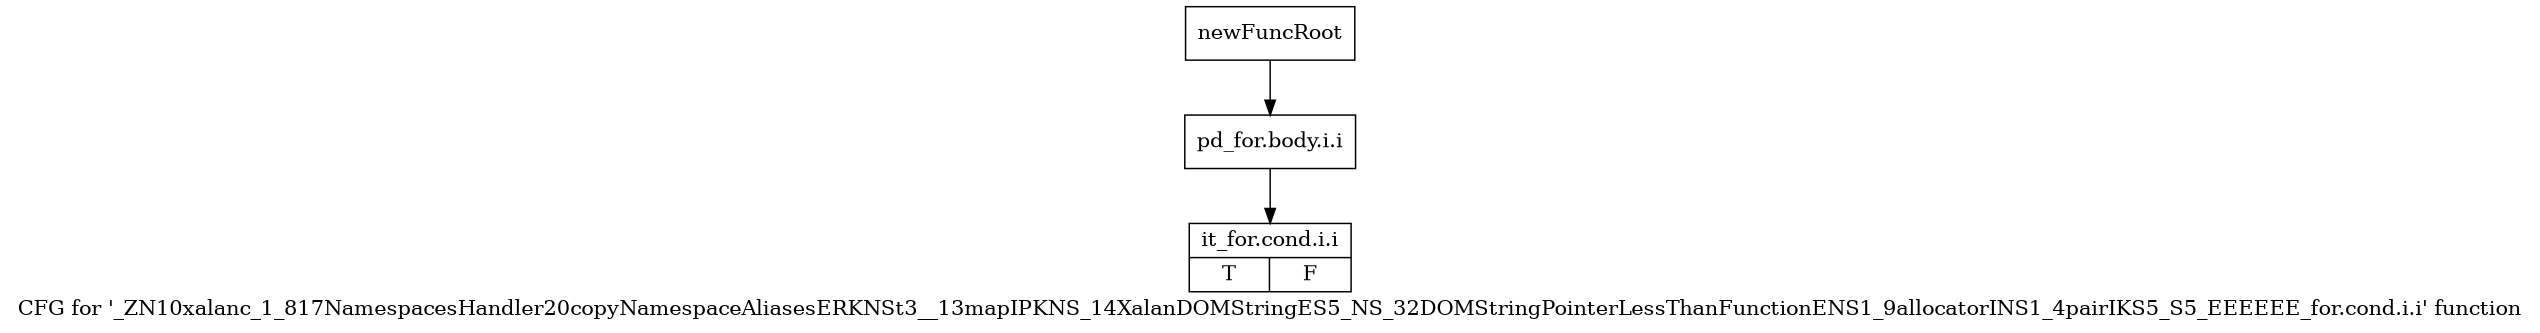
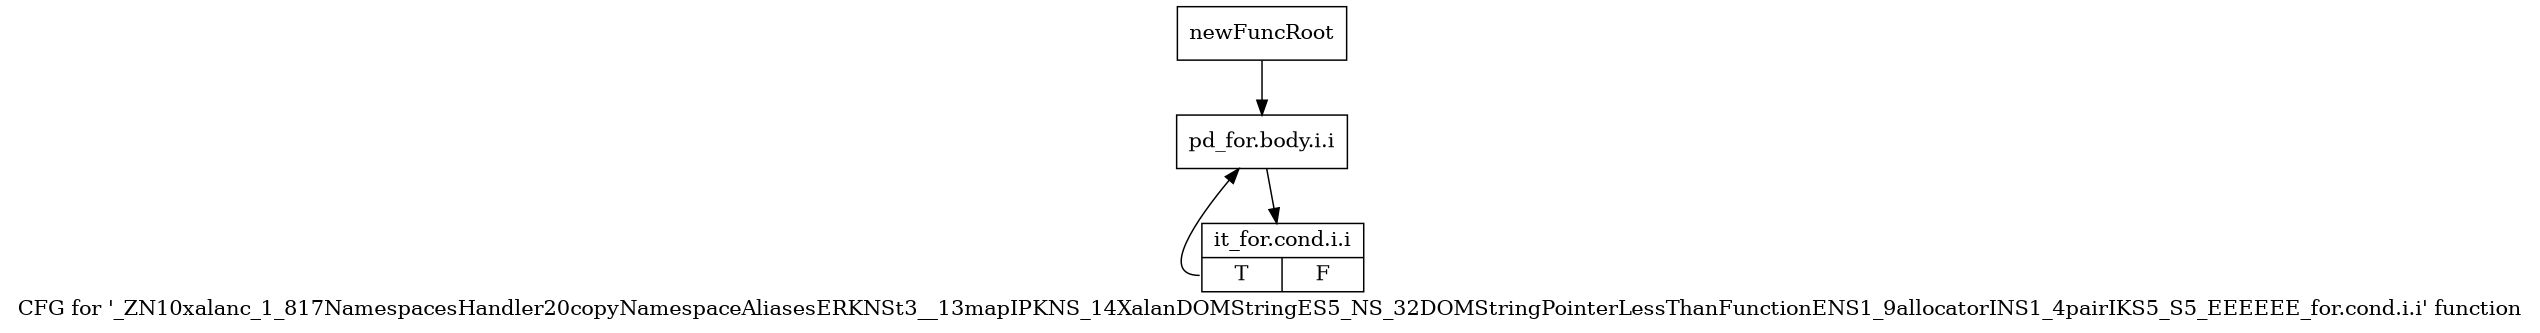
none -> (1193, 229)
